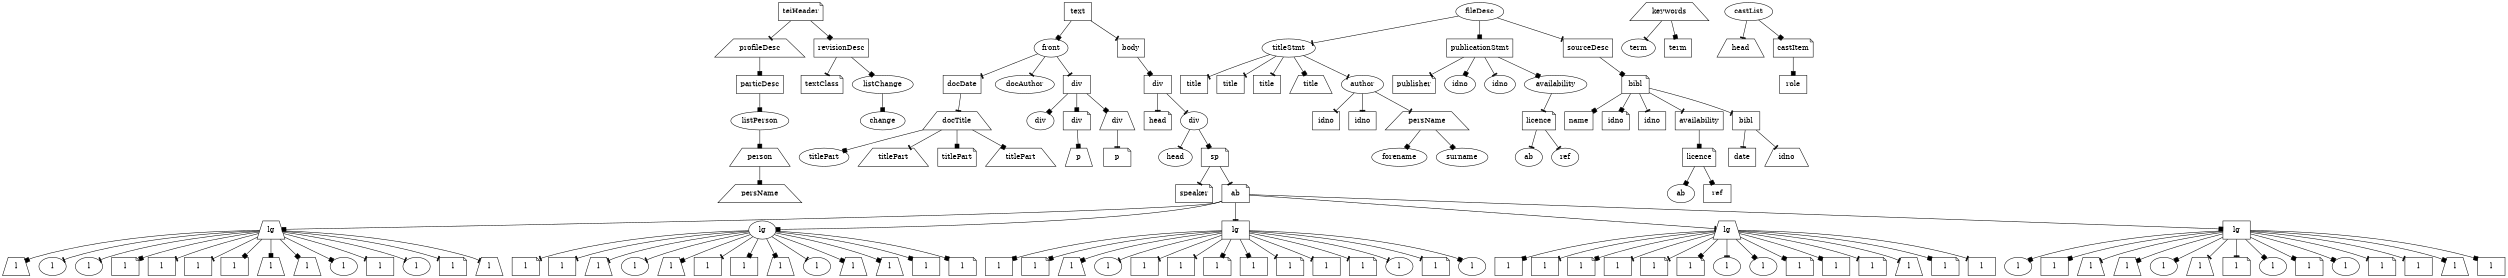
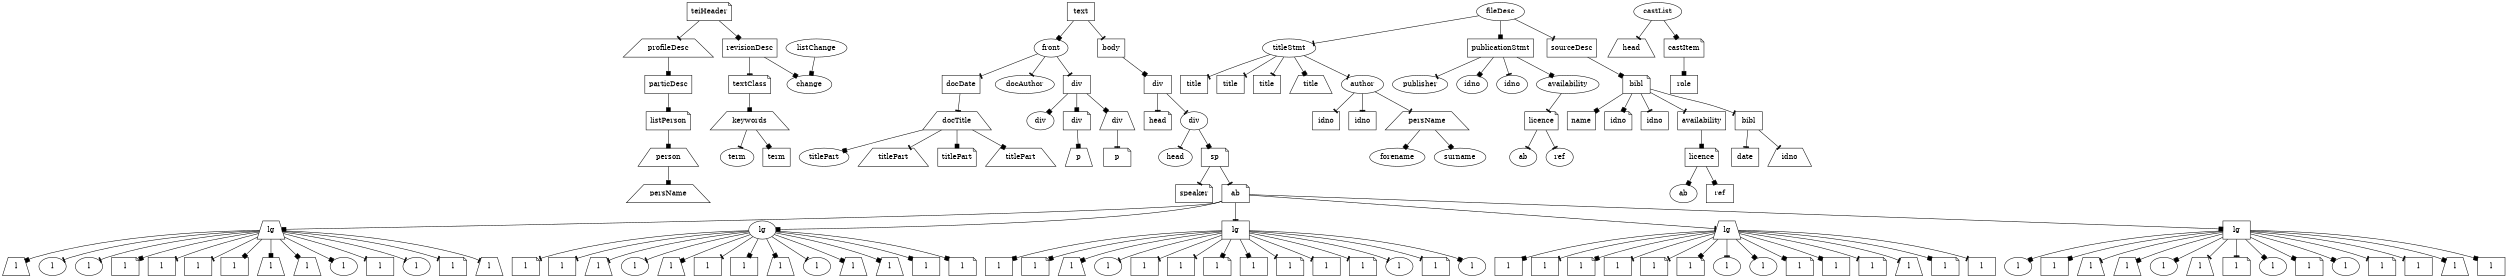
(860, 65) -> (779, 66)
(1414, 84) -> (1420, 84)
none -> (750, 100)
(760, 121) -> (668, 121)
